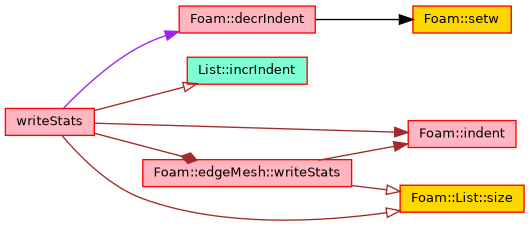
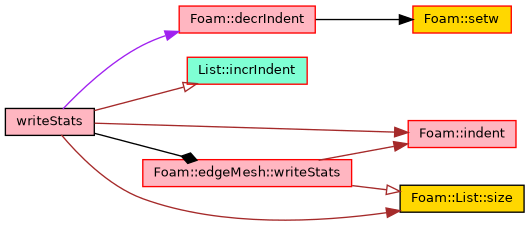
(50, 122) -> (50, 122)
(138, 145) -> (138, 145)
(462, 199) -> (462, 199)
(212, 215) -> (212, 215)
